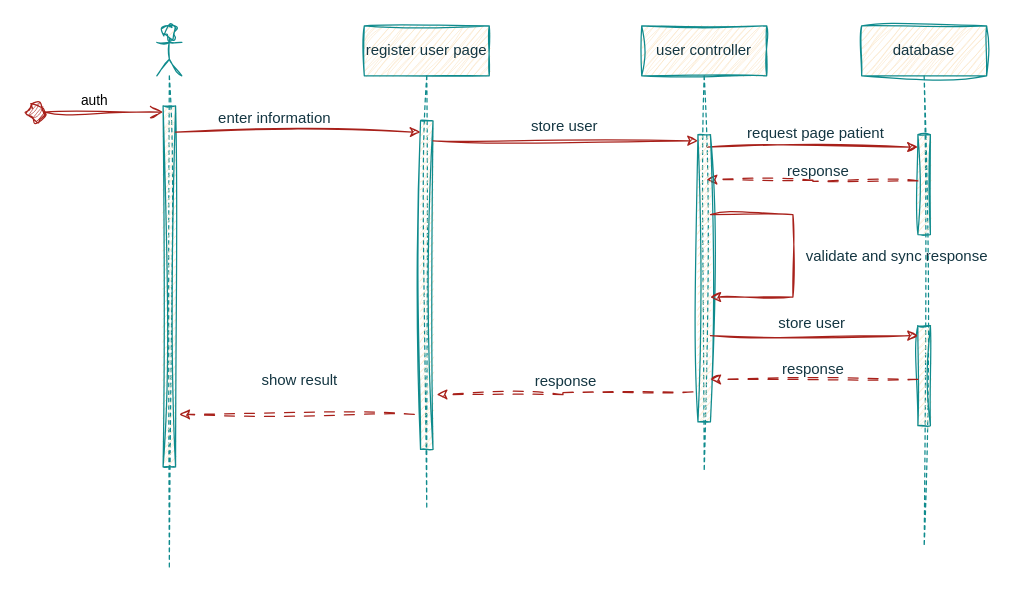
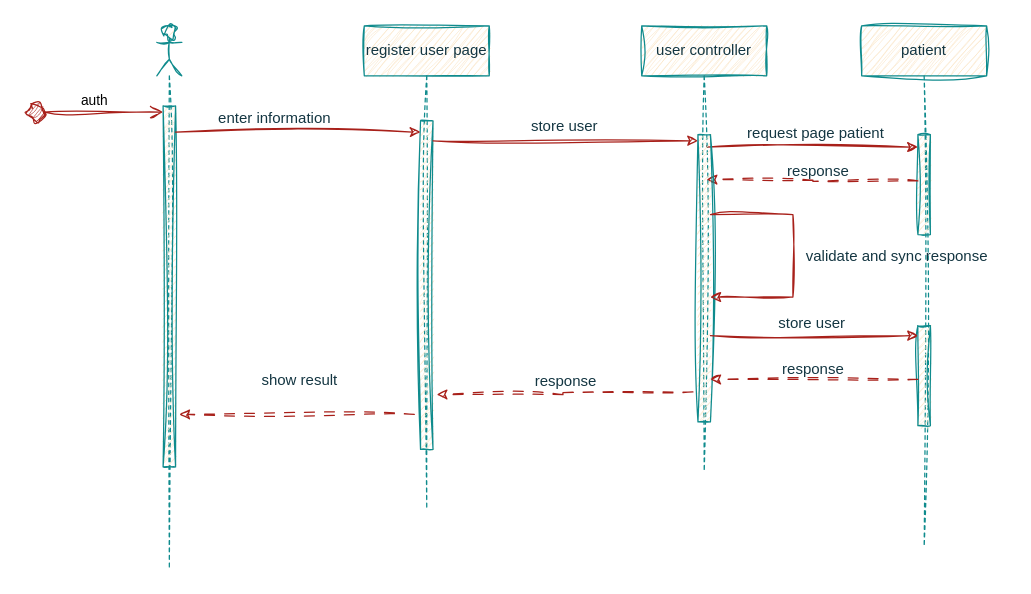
(924, 51) -> (924, 51)
